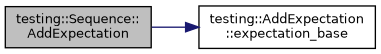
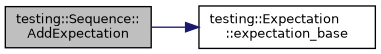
(287, 27) -> (287, 27)
